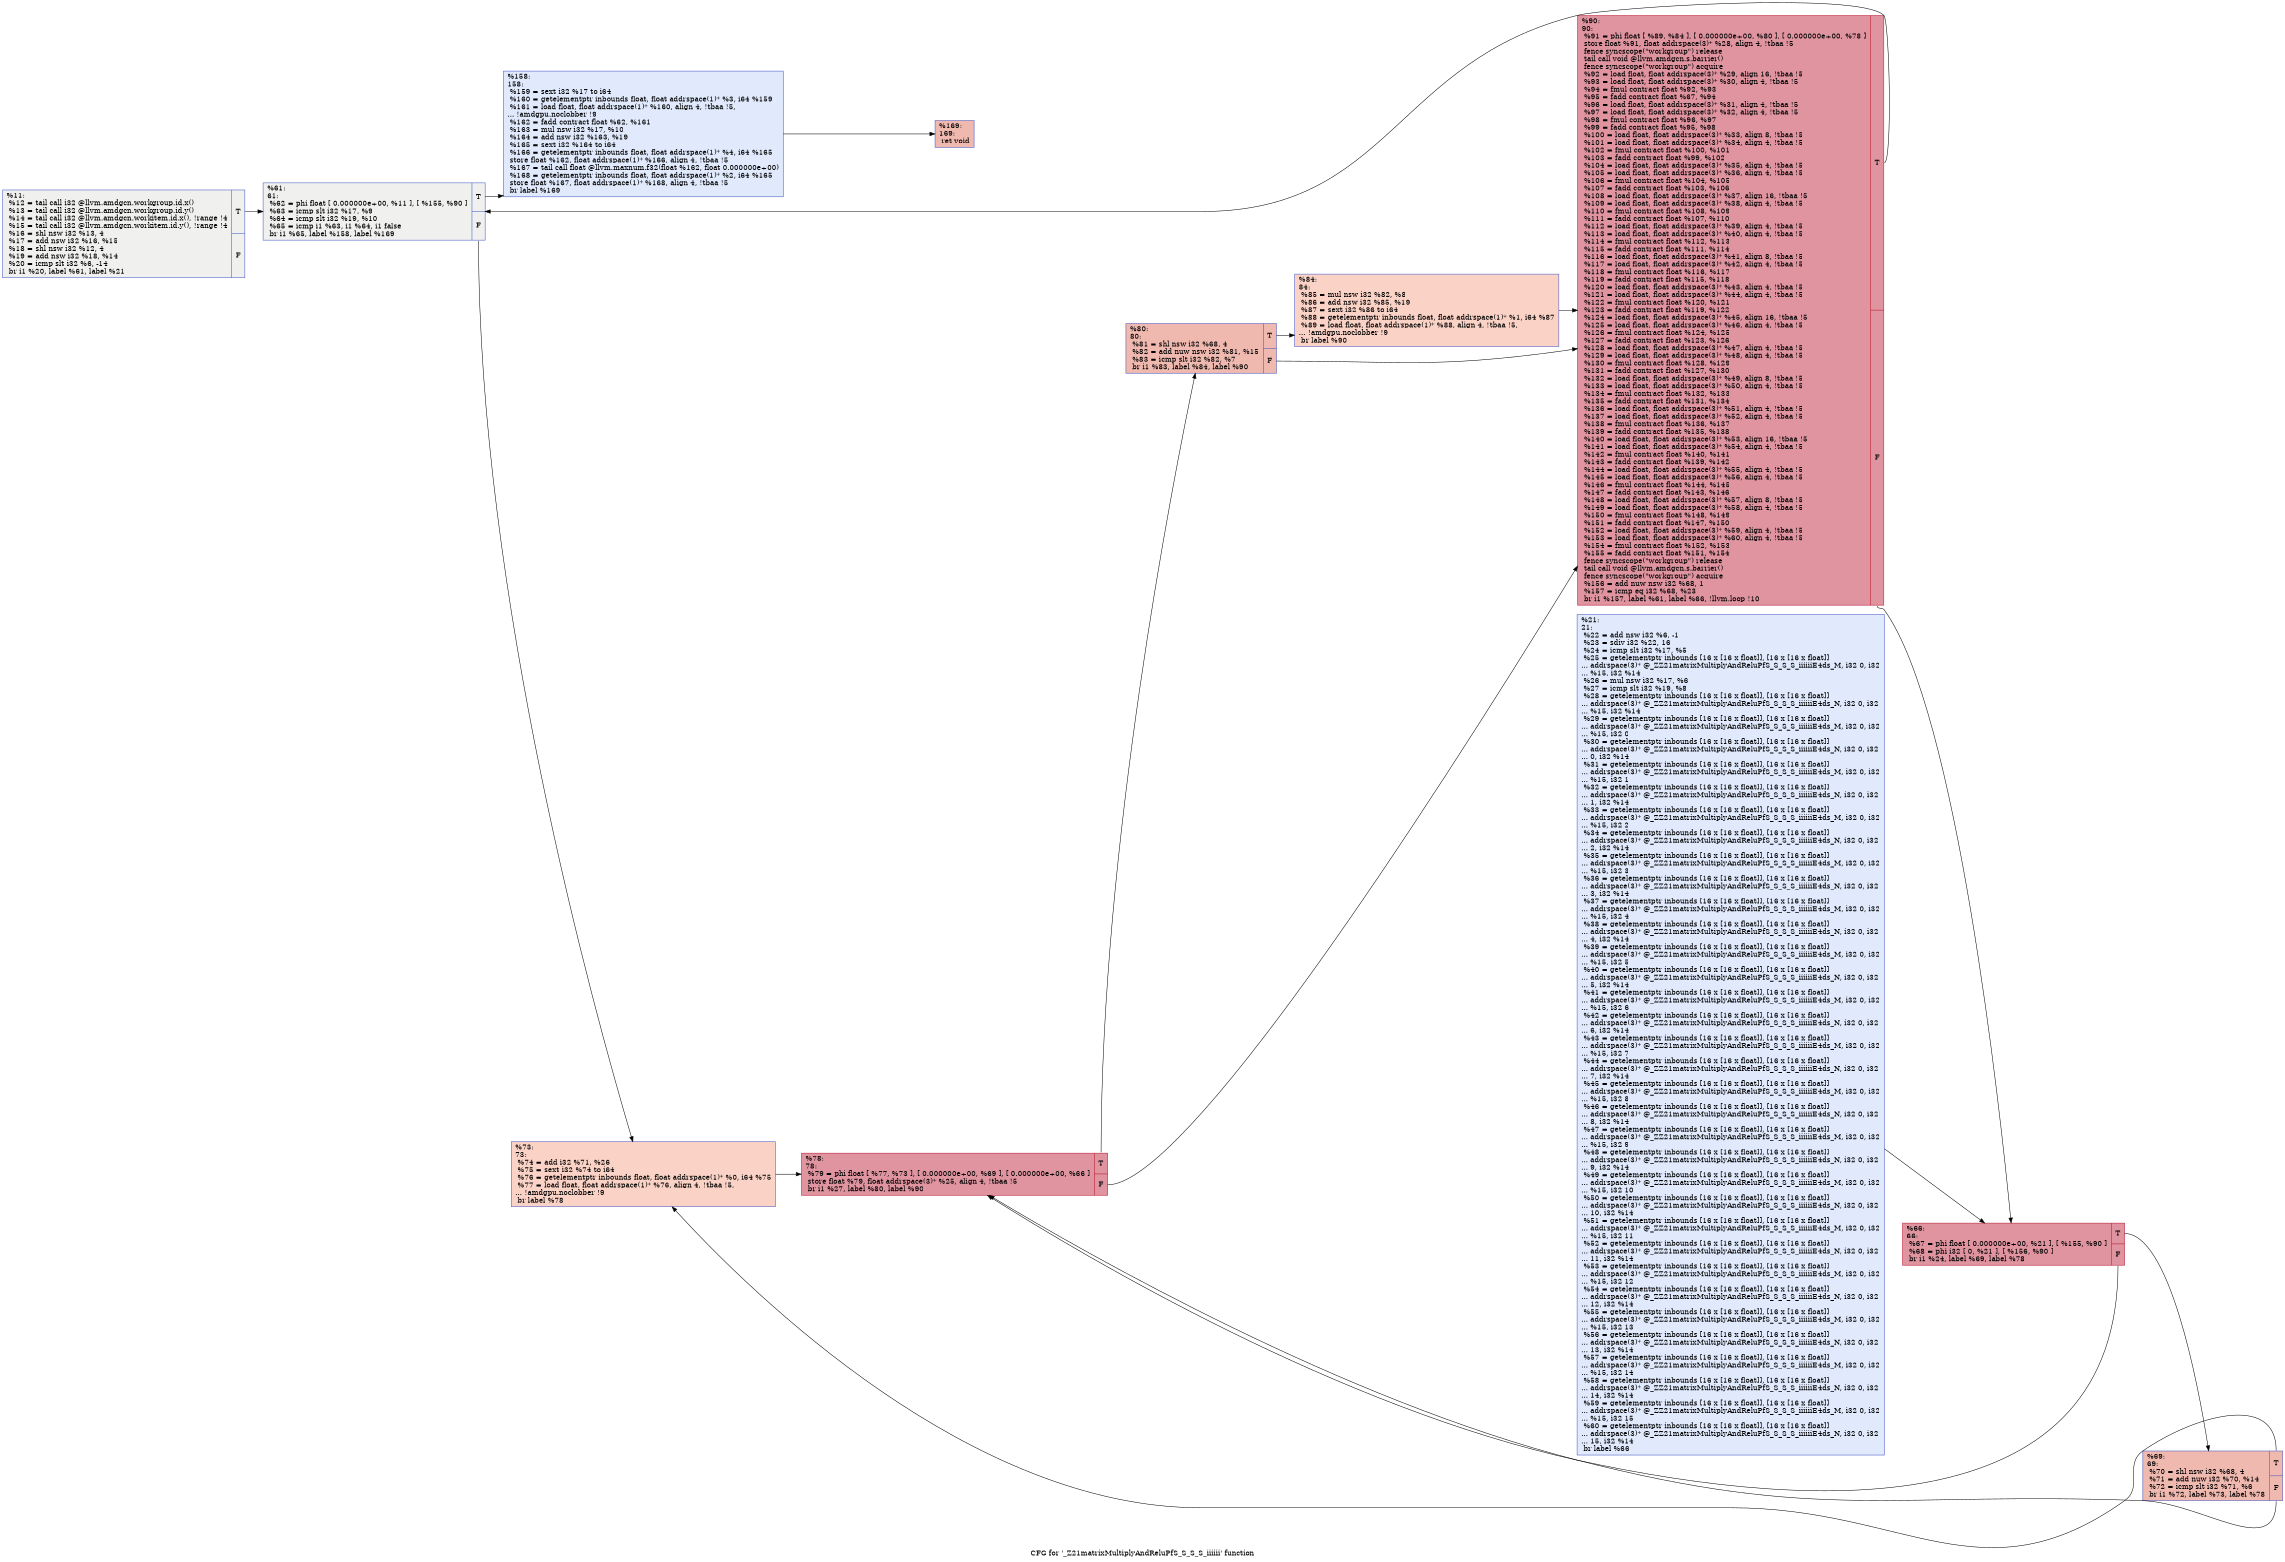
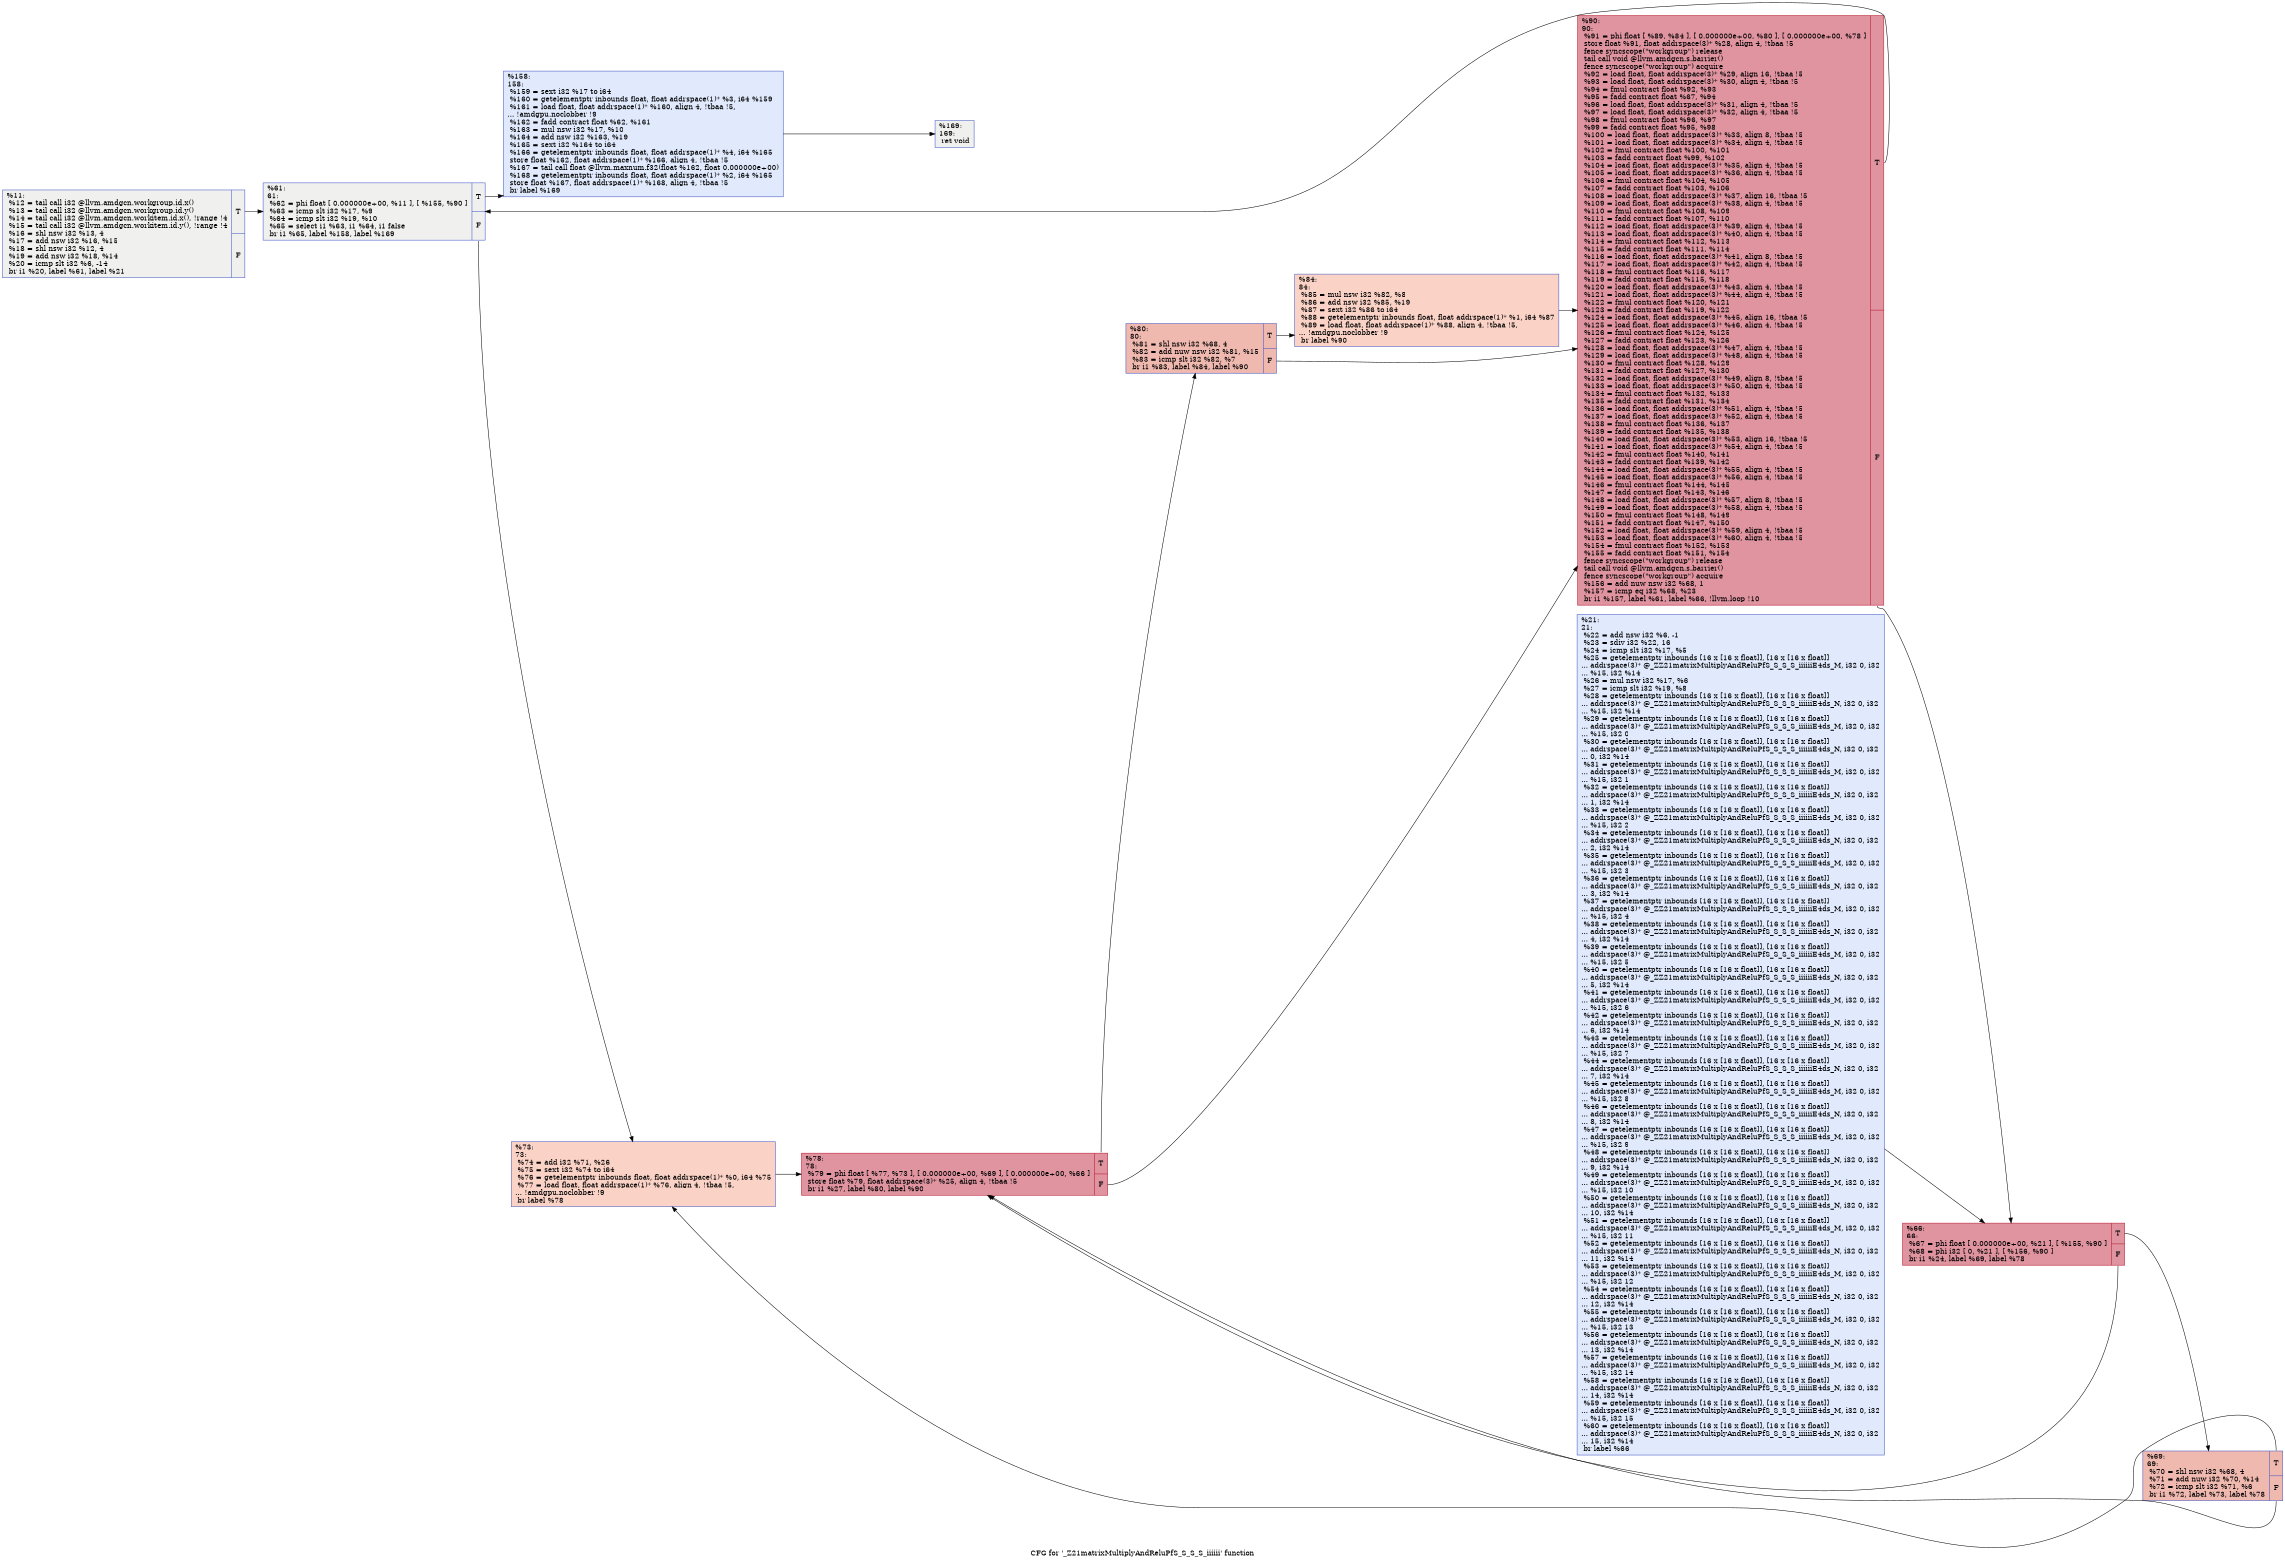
(955, 134) -> (955, 134)
(334, 226) -> (336, 226)
